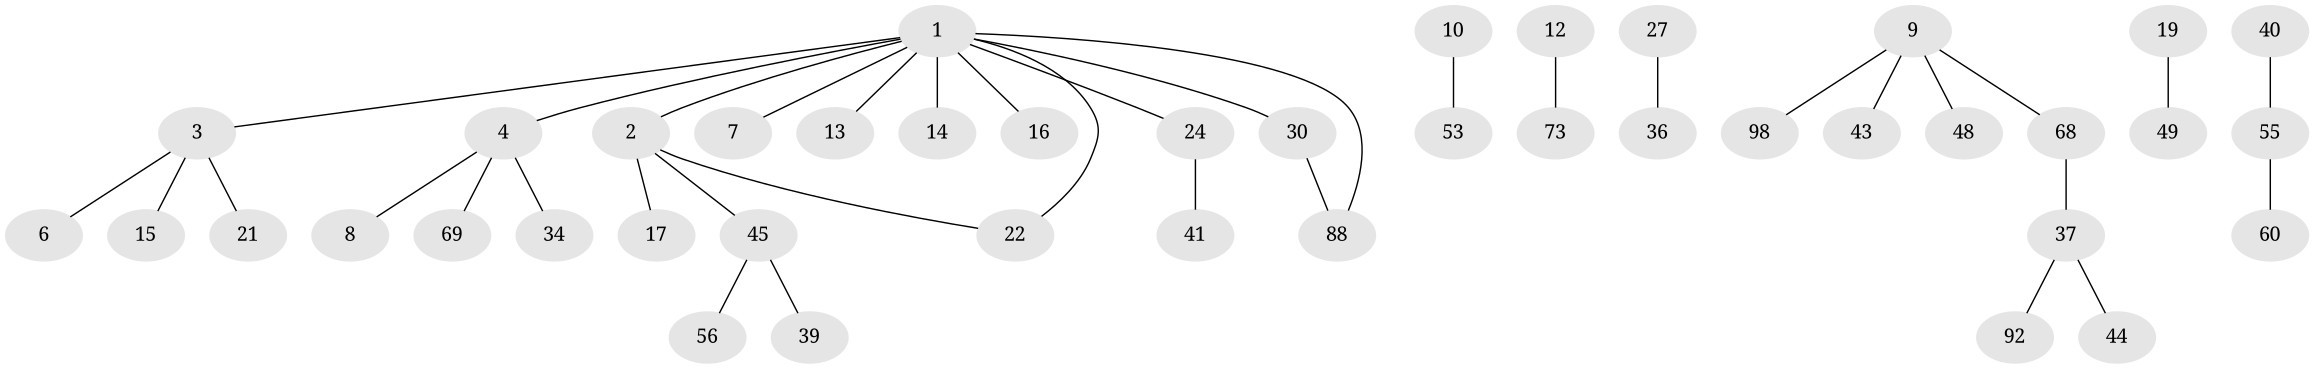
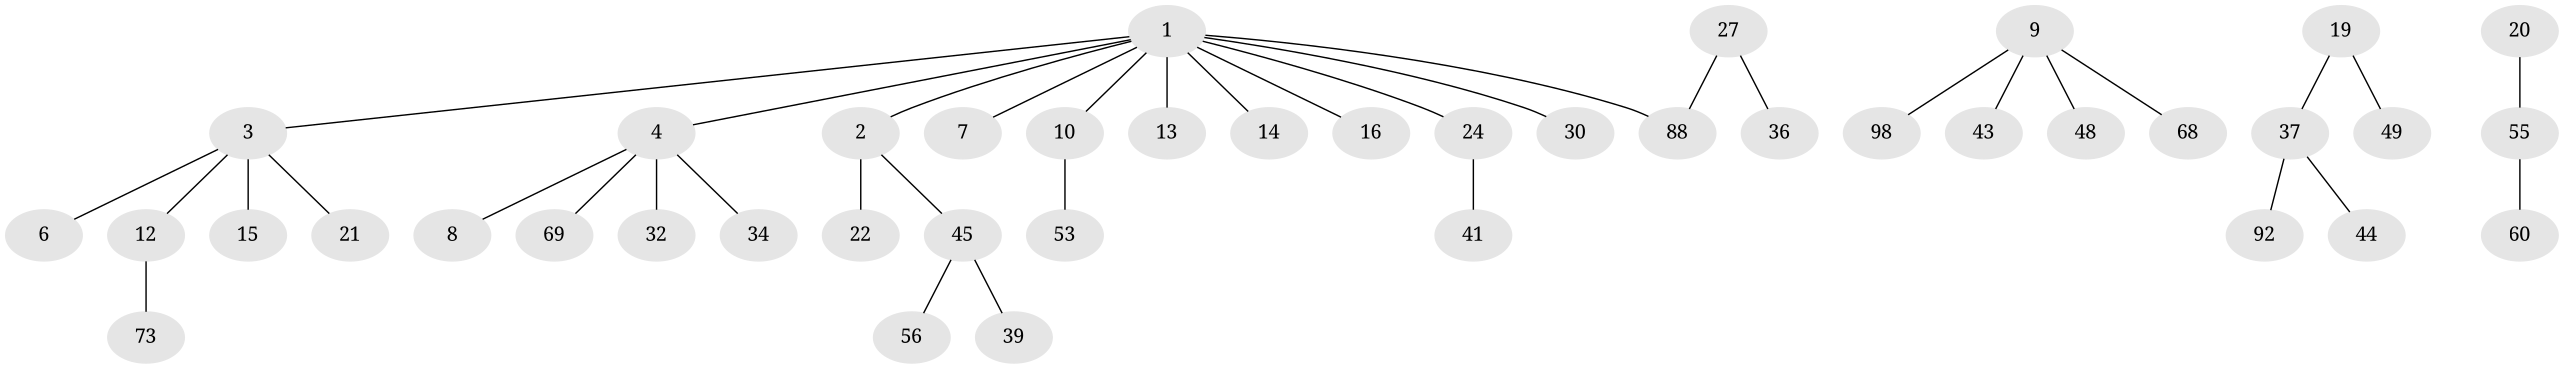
(2270, 31) -> (2520, 31)
(1088, 104) -> (1116, 82)
none -> (197, 184)
(1317, 184) -> (1703, 82)
(2066, 184) -> (2316, 82)
none -> (657, 235)
(657, 235) -> none
